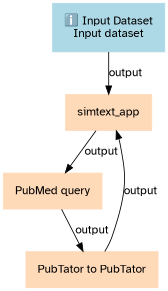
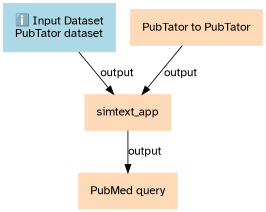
(109, 28) -> (59, 28)
(70, 227) -> none
